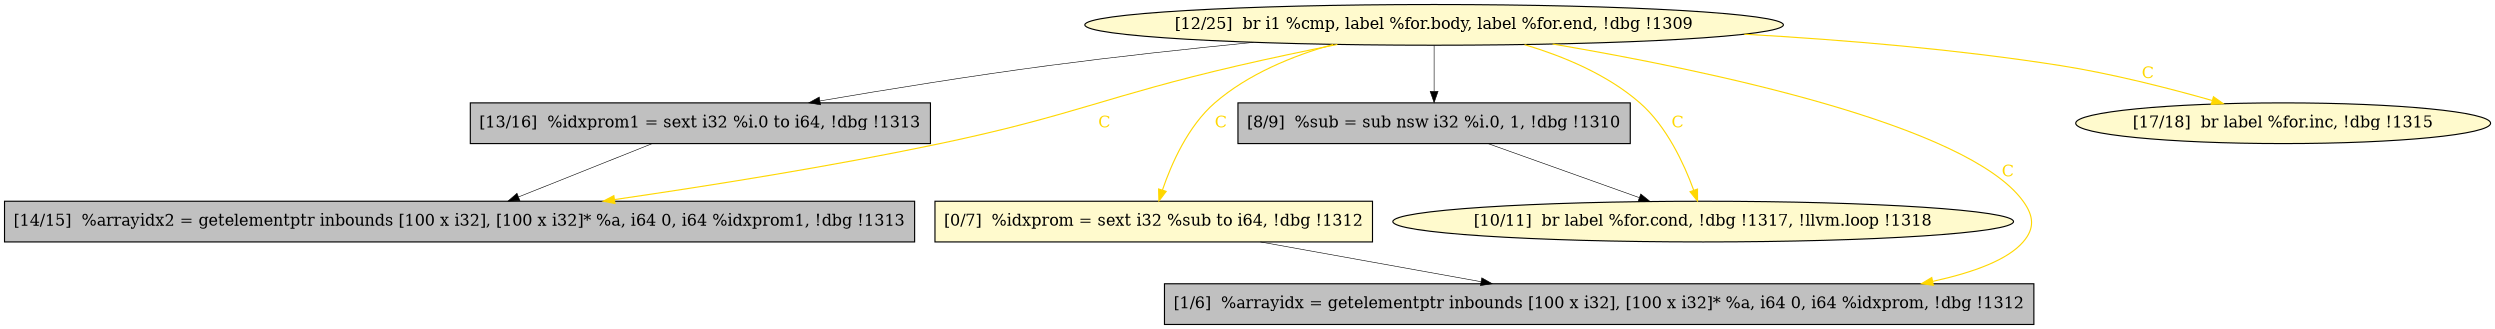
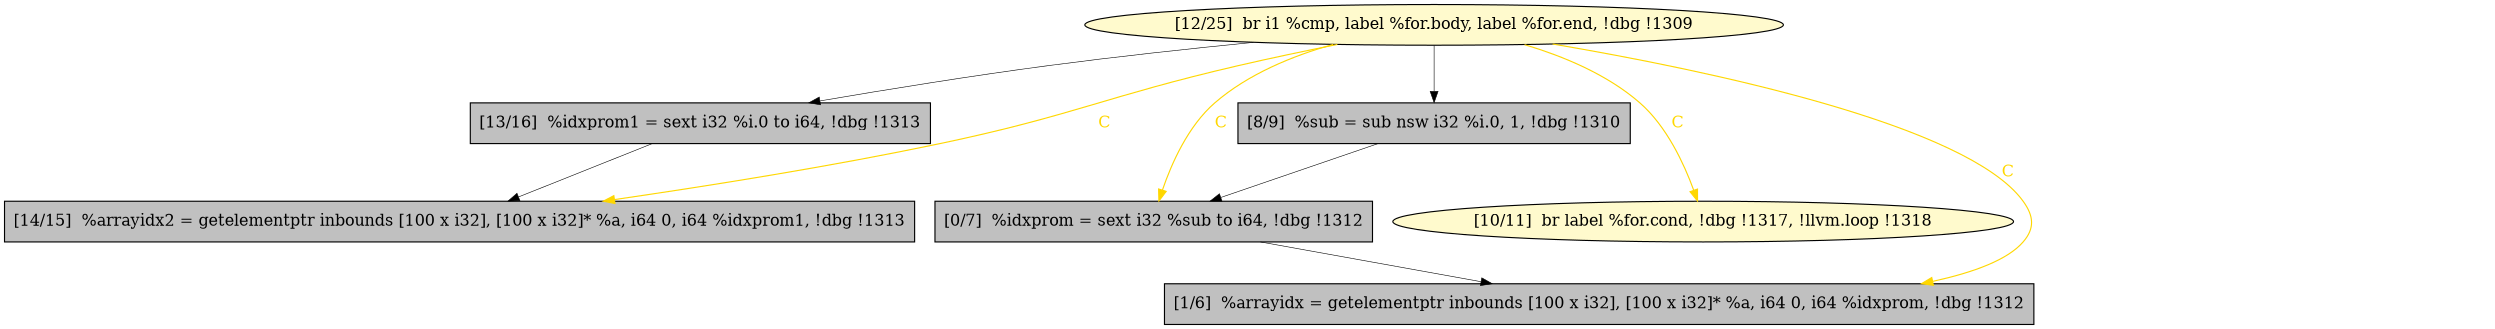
(2283, 123) -> none
(1564, 171) -> (1299, 171)
(1154, 222) -> (1154, 222)
